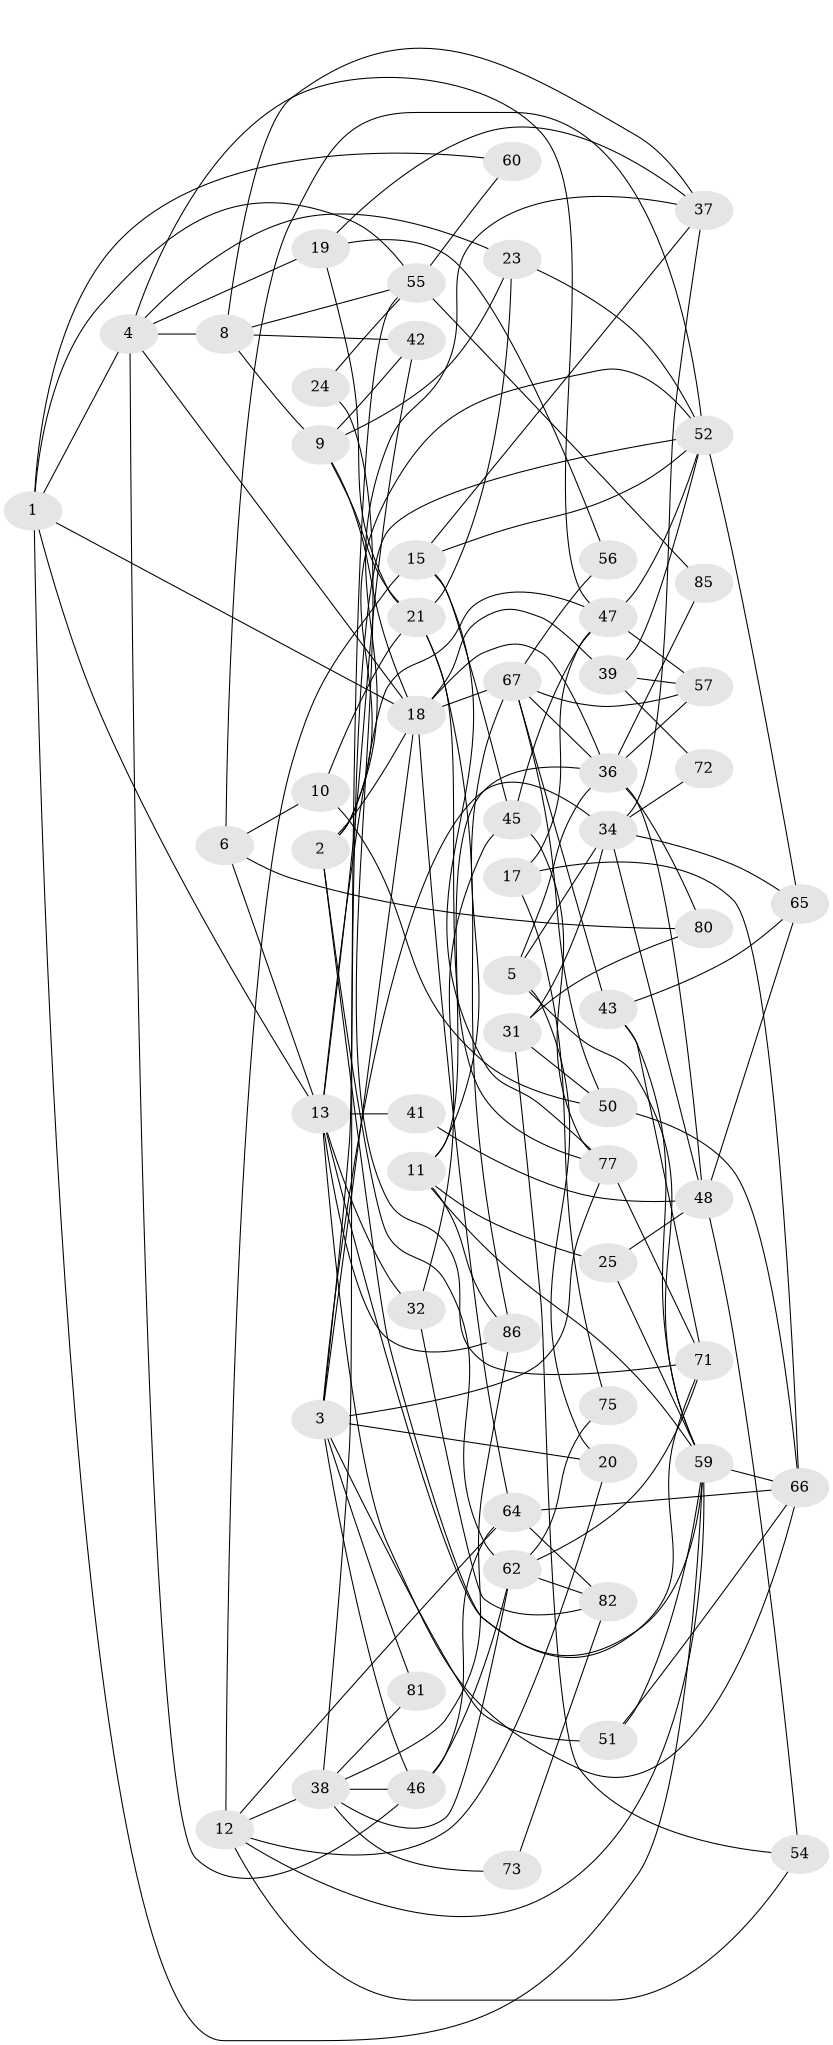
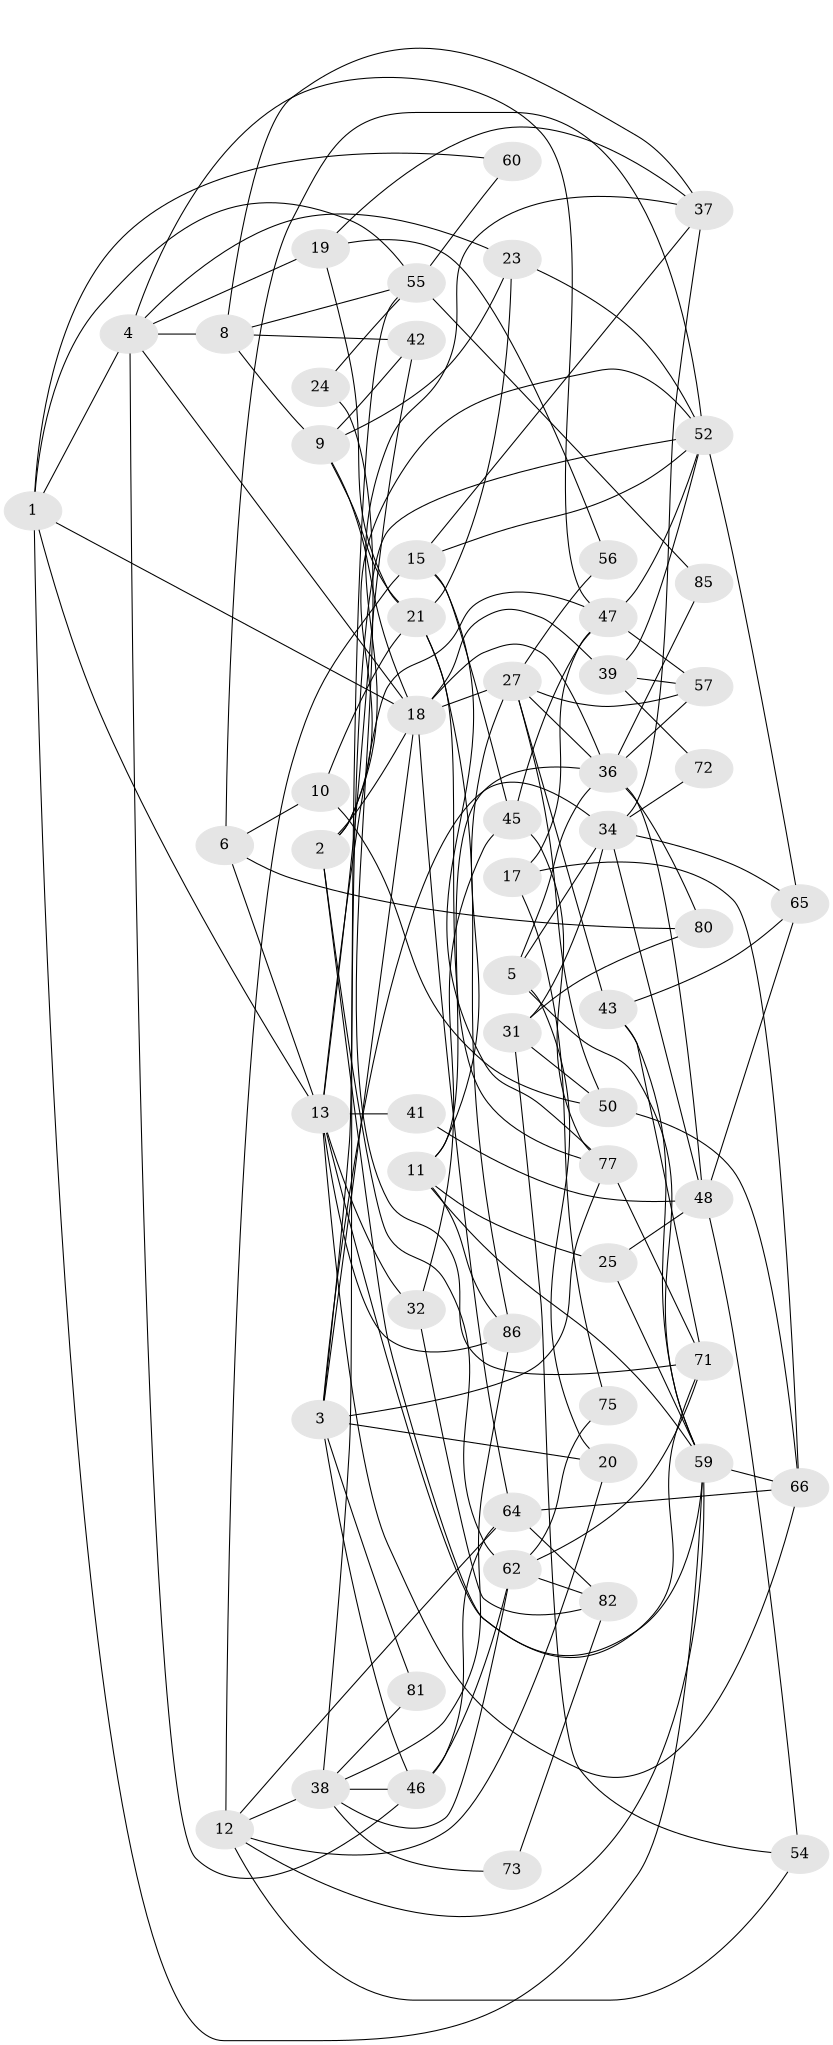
(512, 681) -> (512, 681)
(608, 1740) -> none
